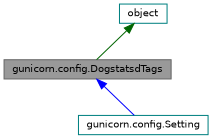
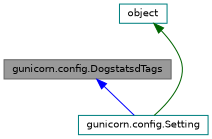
(112, 45) -> (182, 74)
